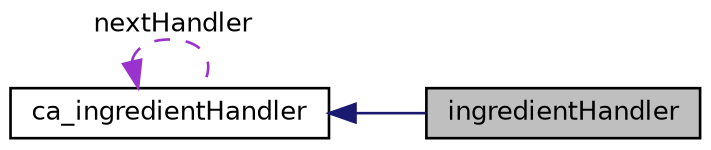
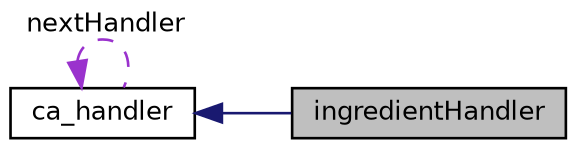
(170, 113) -> (103, 113)
